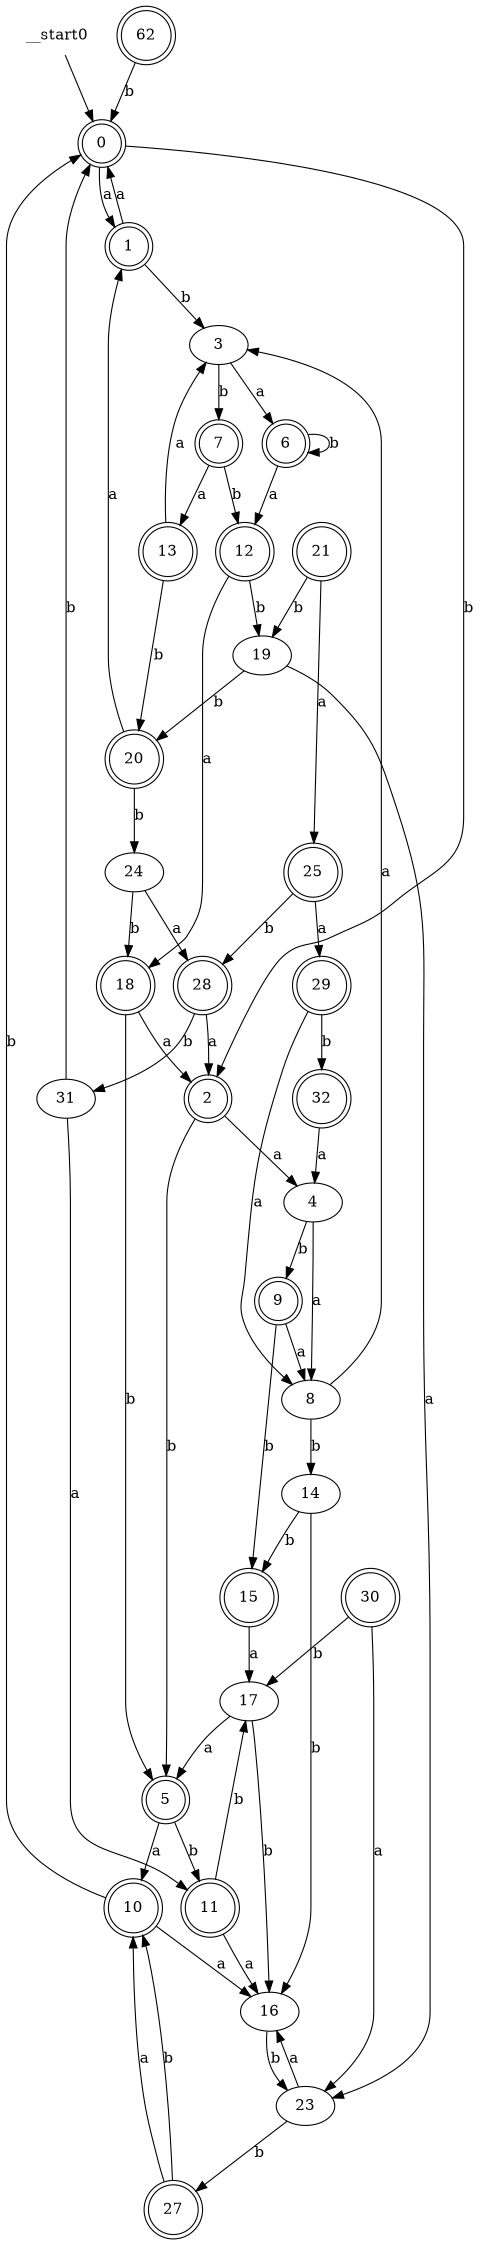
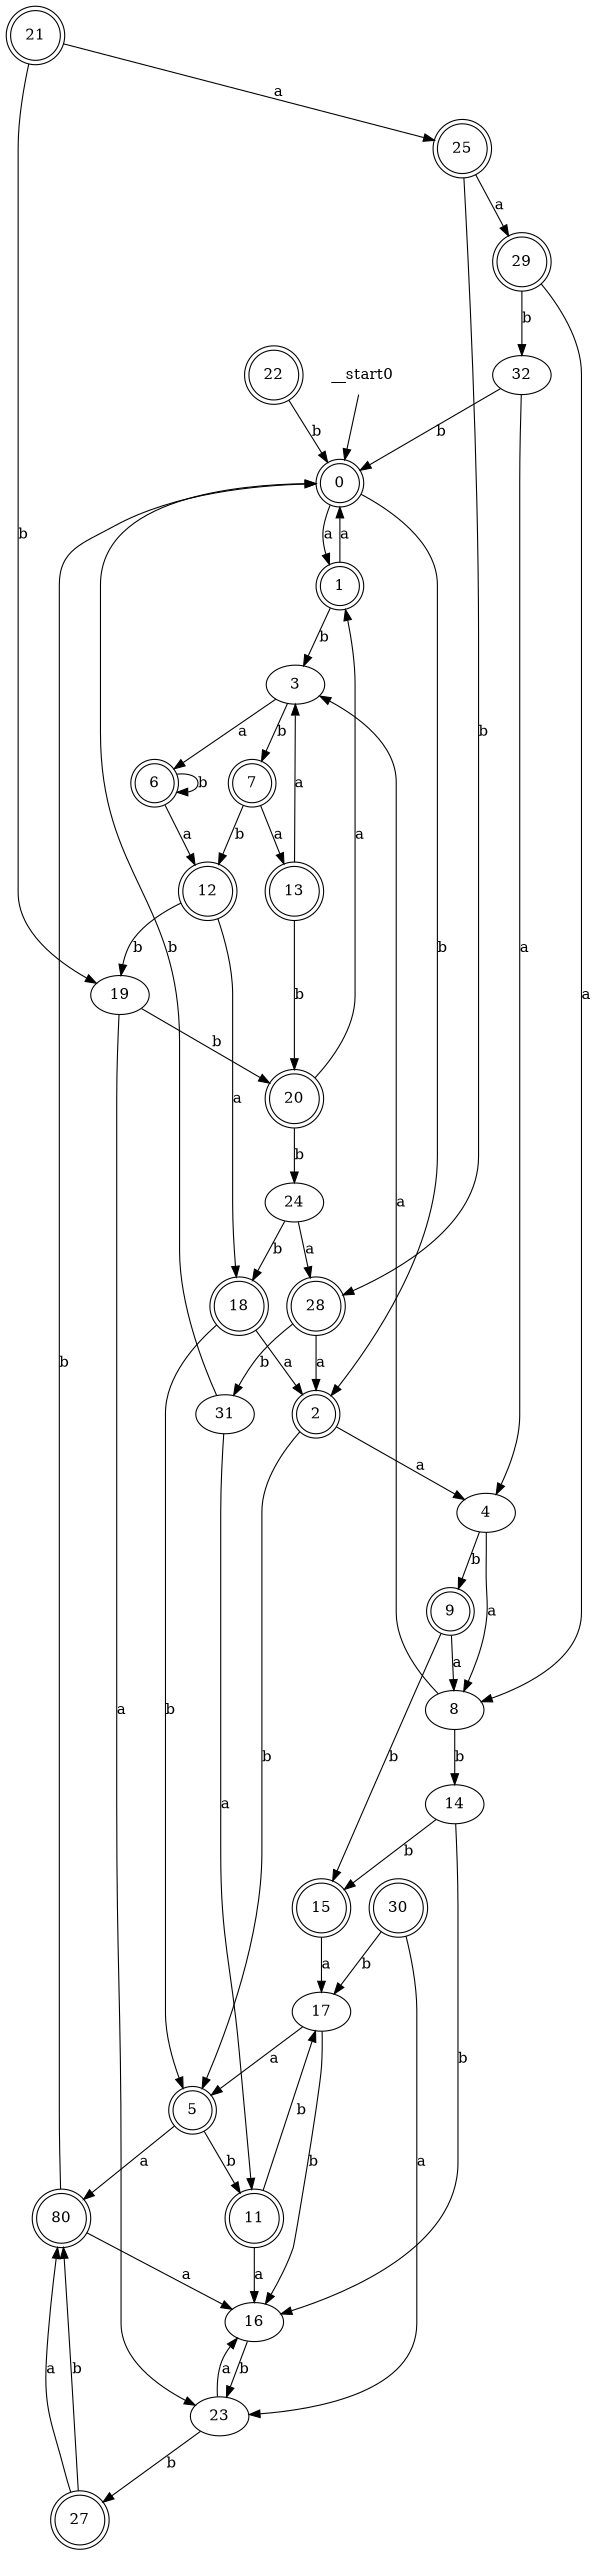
(146, 36) -> (274, 375)
none -> (435, 427)
(322, 1099) -> (522, 375)
(133, 1908) -> (61, 2218)
